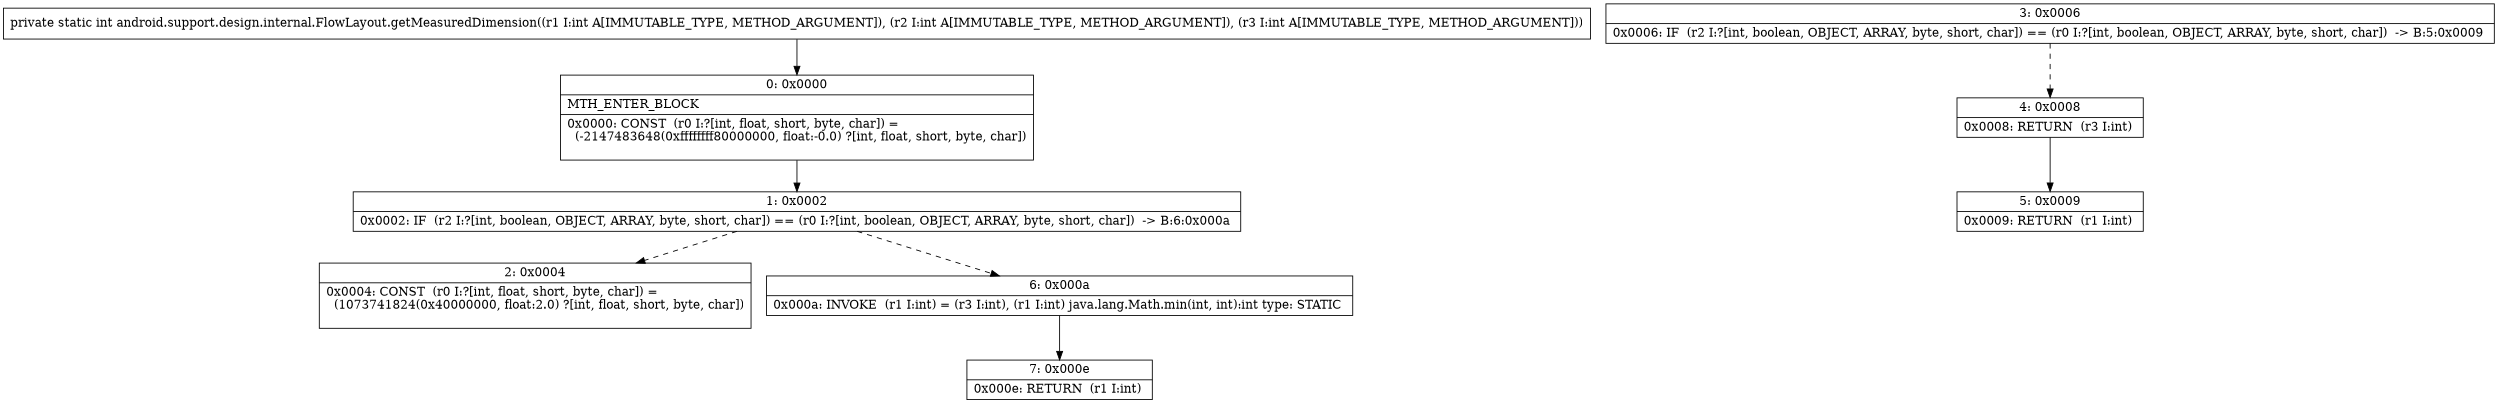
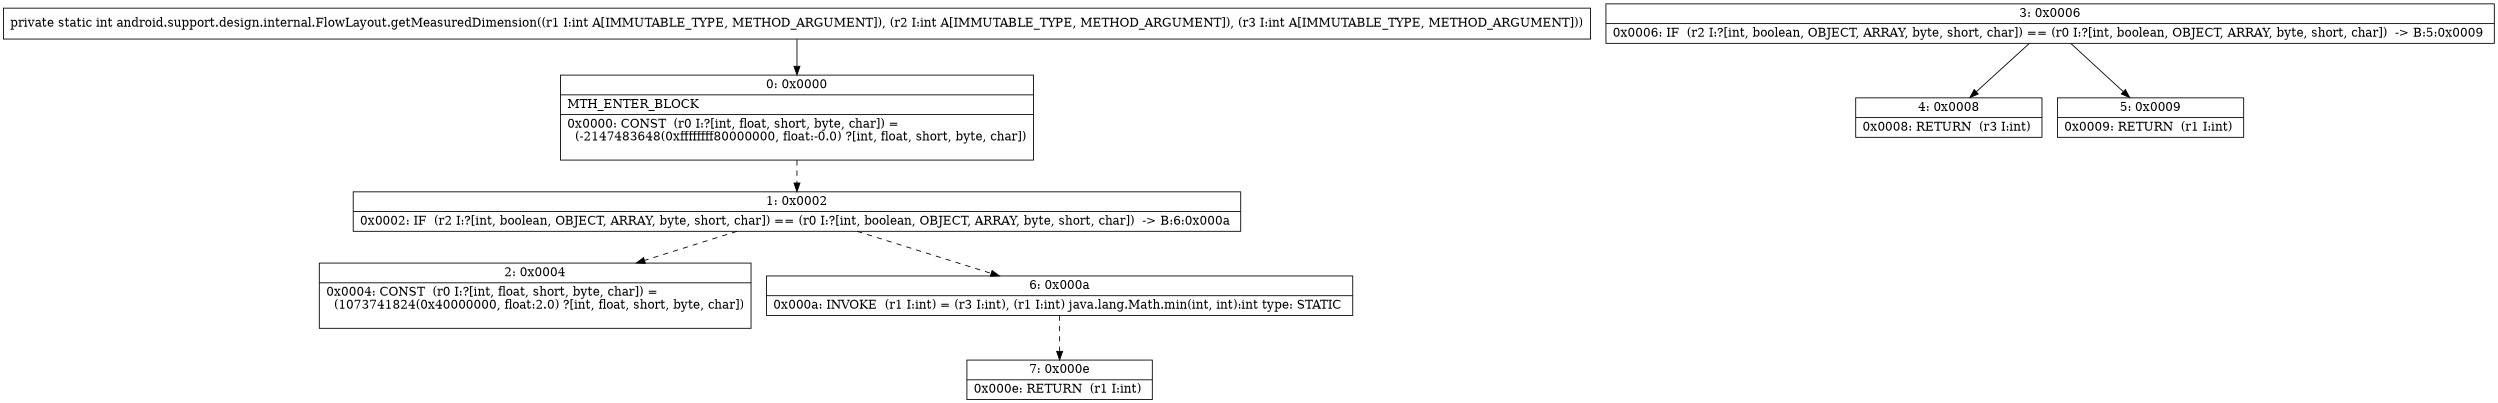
(2050, 66) -> (2003, 68)
(2050, 160) -> (2097, 68)
(797, 172) -> (797, 172)
(1060, 333) -> (1060, 333)
